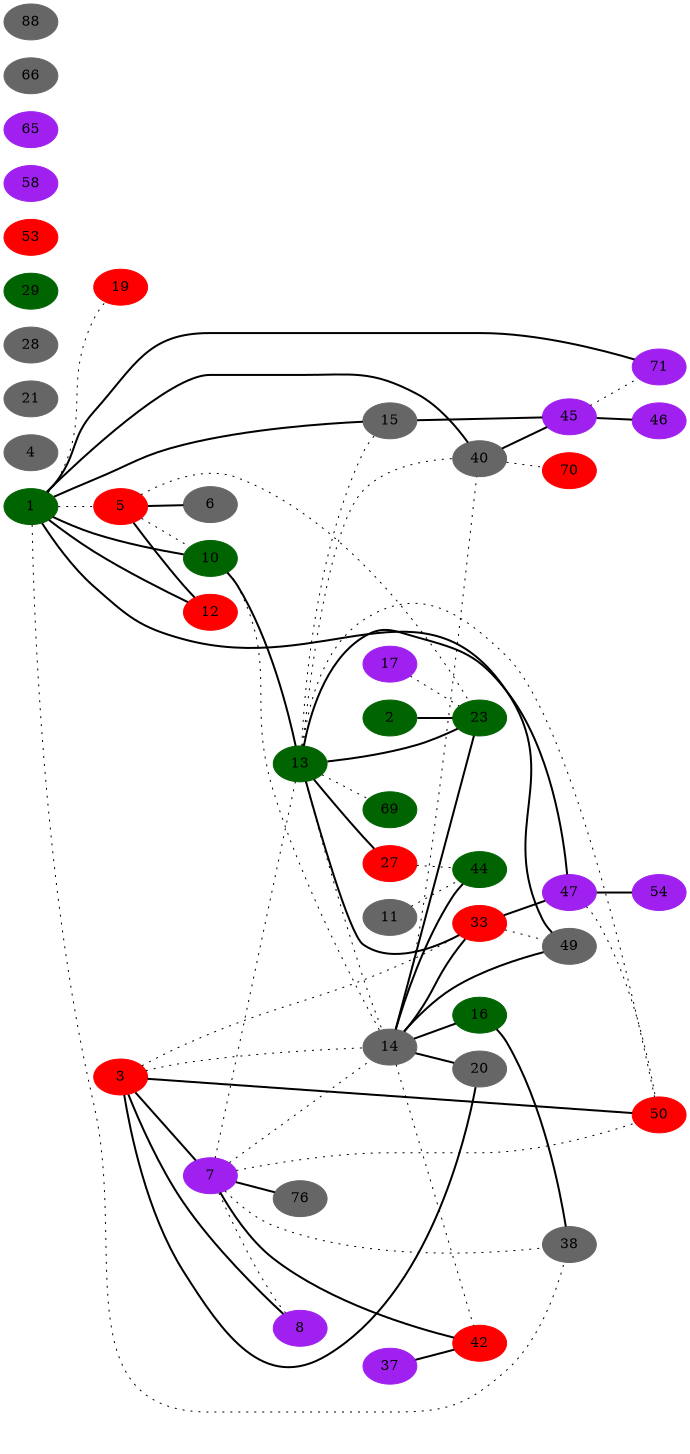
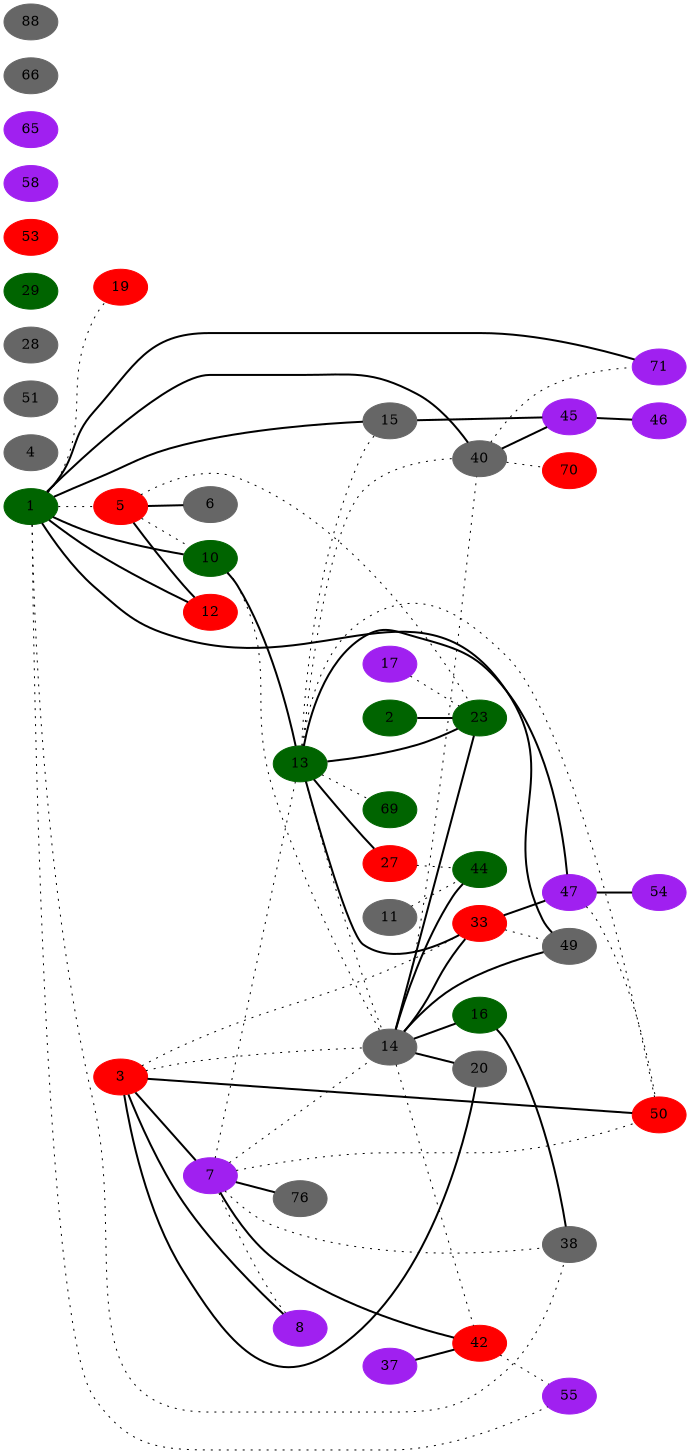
(614, 392) -> (551, 386)
(31, 399) -> (31, 399)
none -> (569, 1396)
